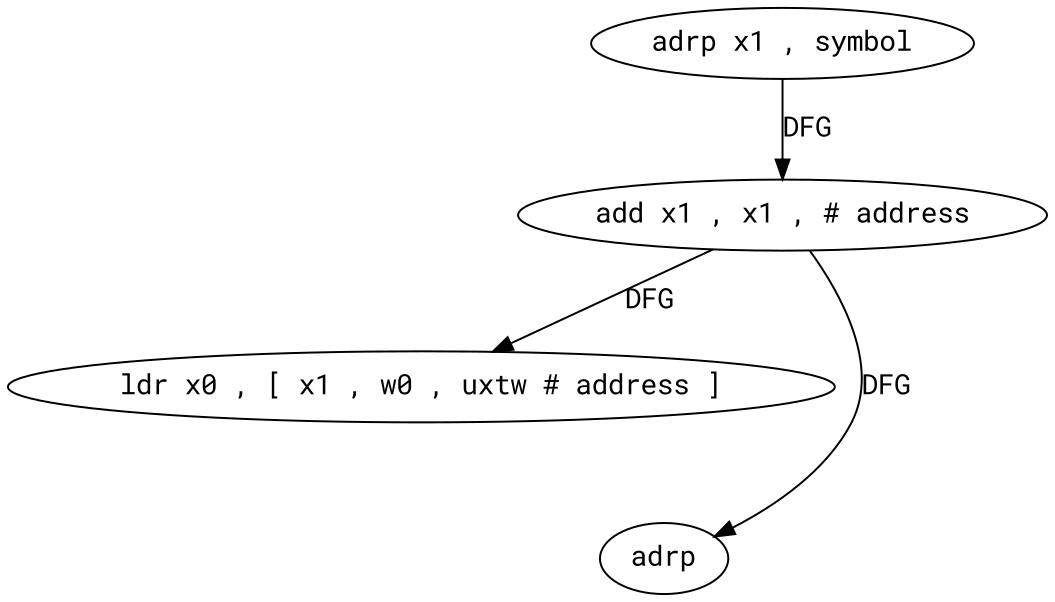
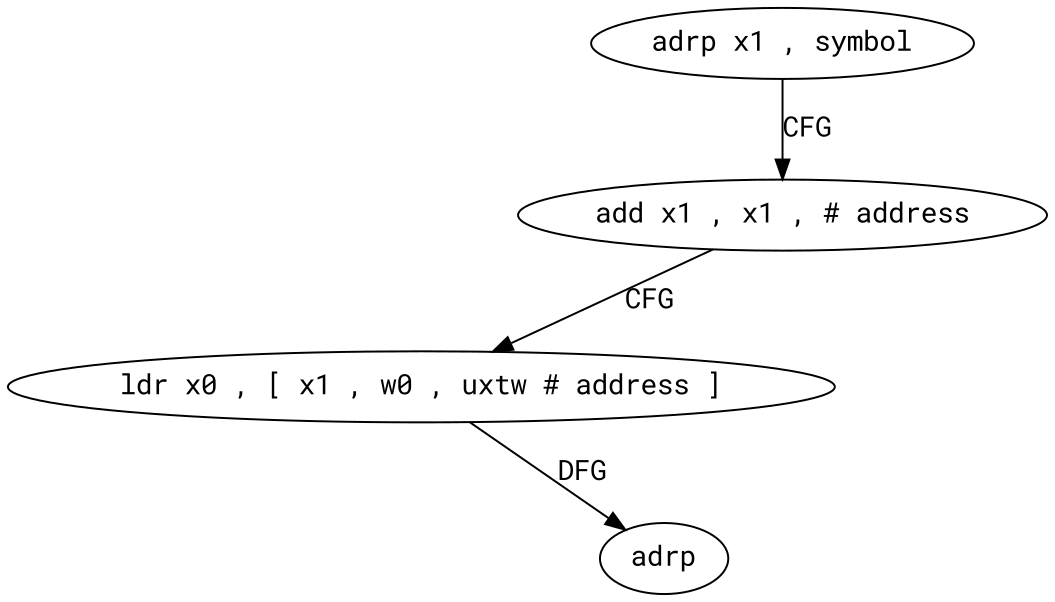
(807, 129) -> (807, 129)
(649, 301) -> (649, 301)
(856, 411) -> (539, 470)
